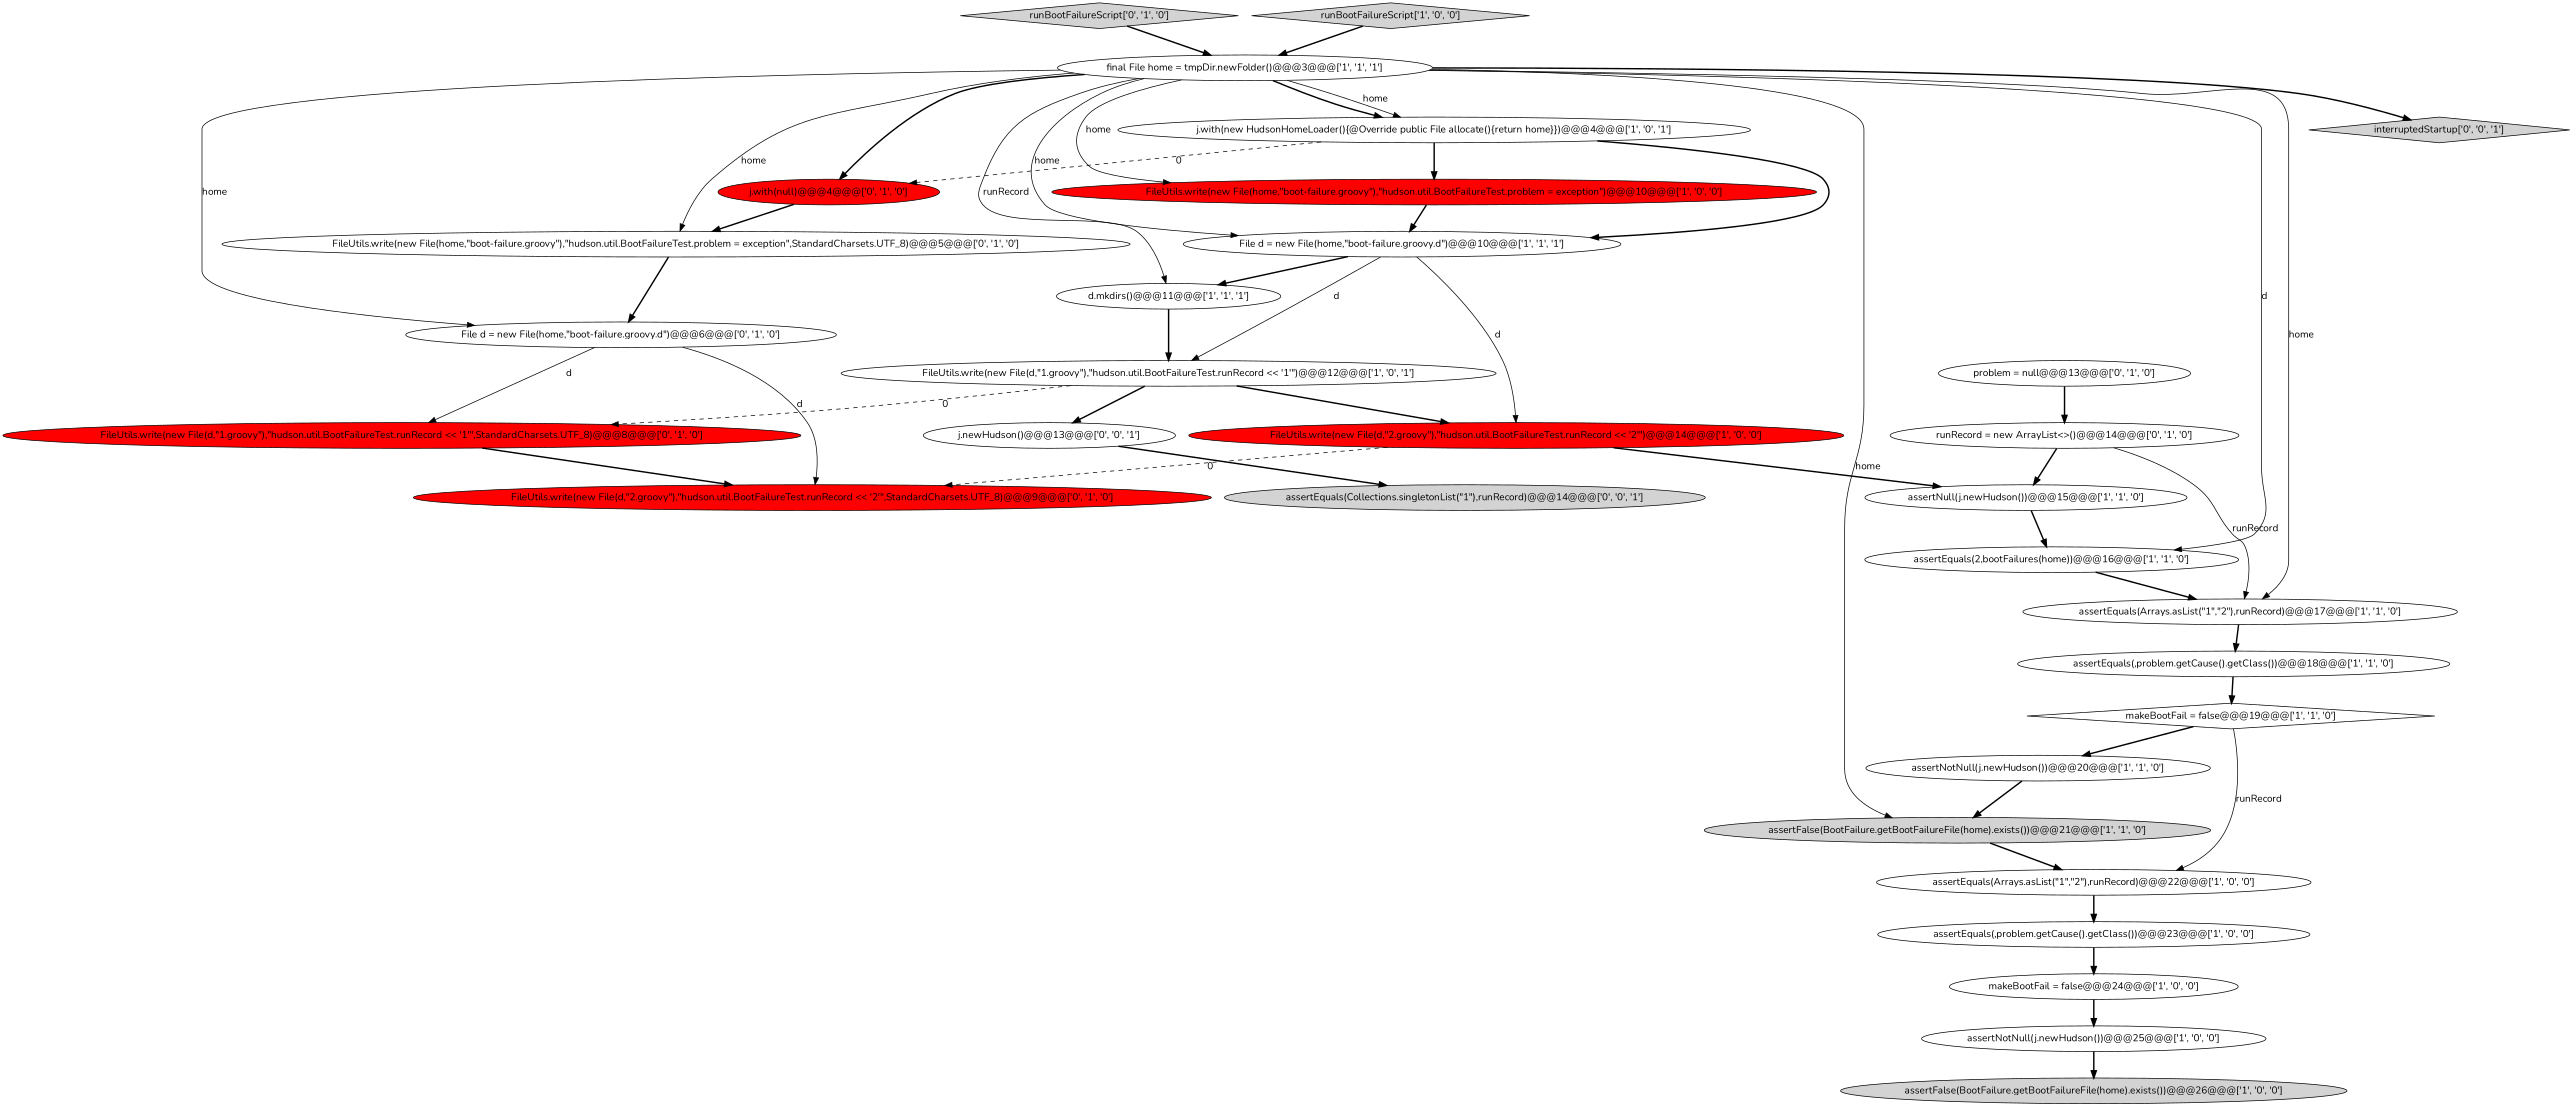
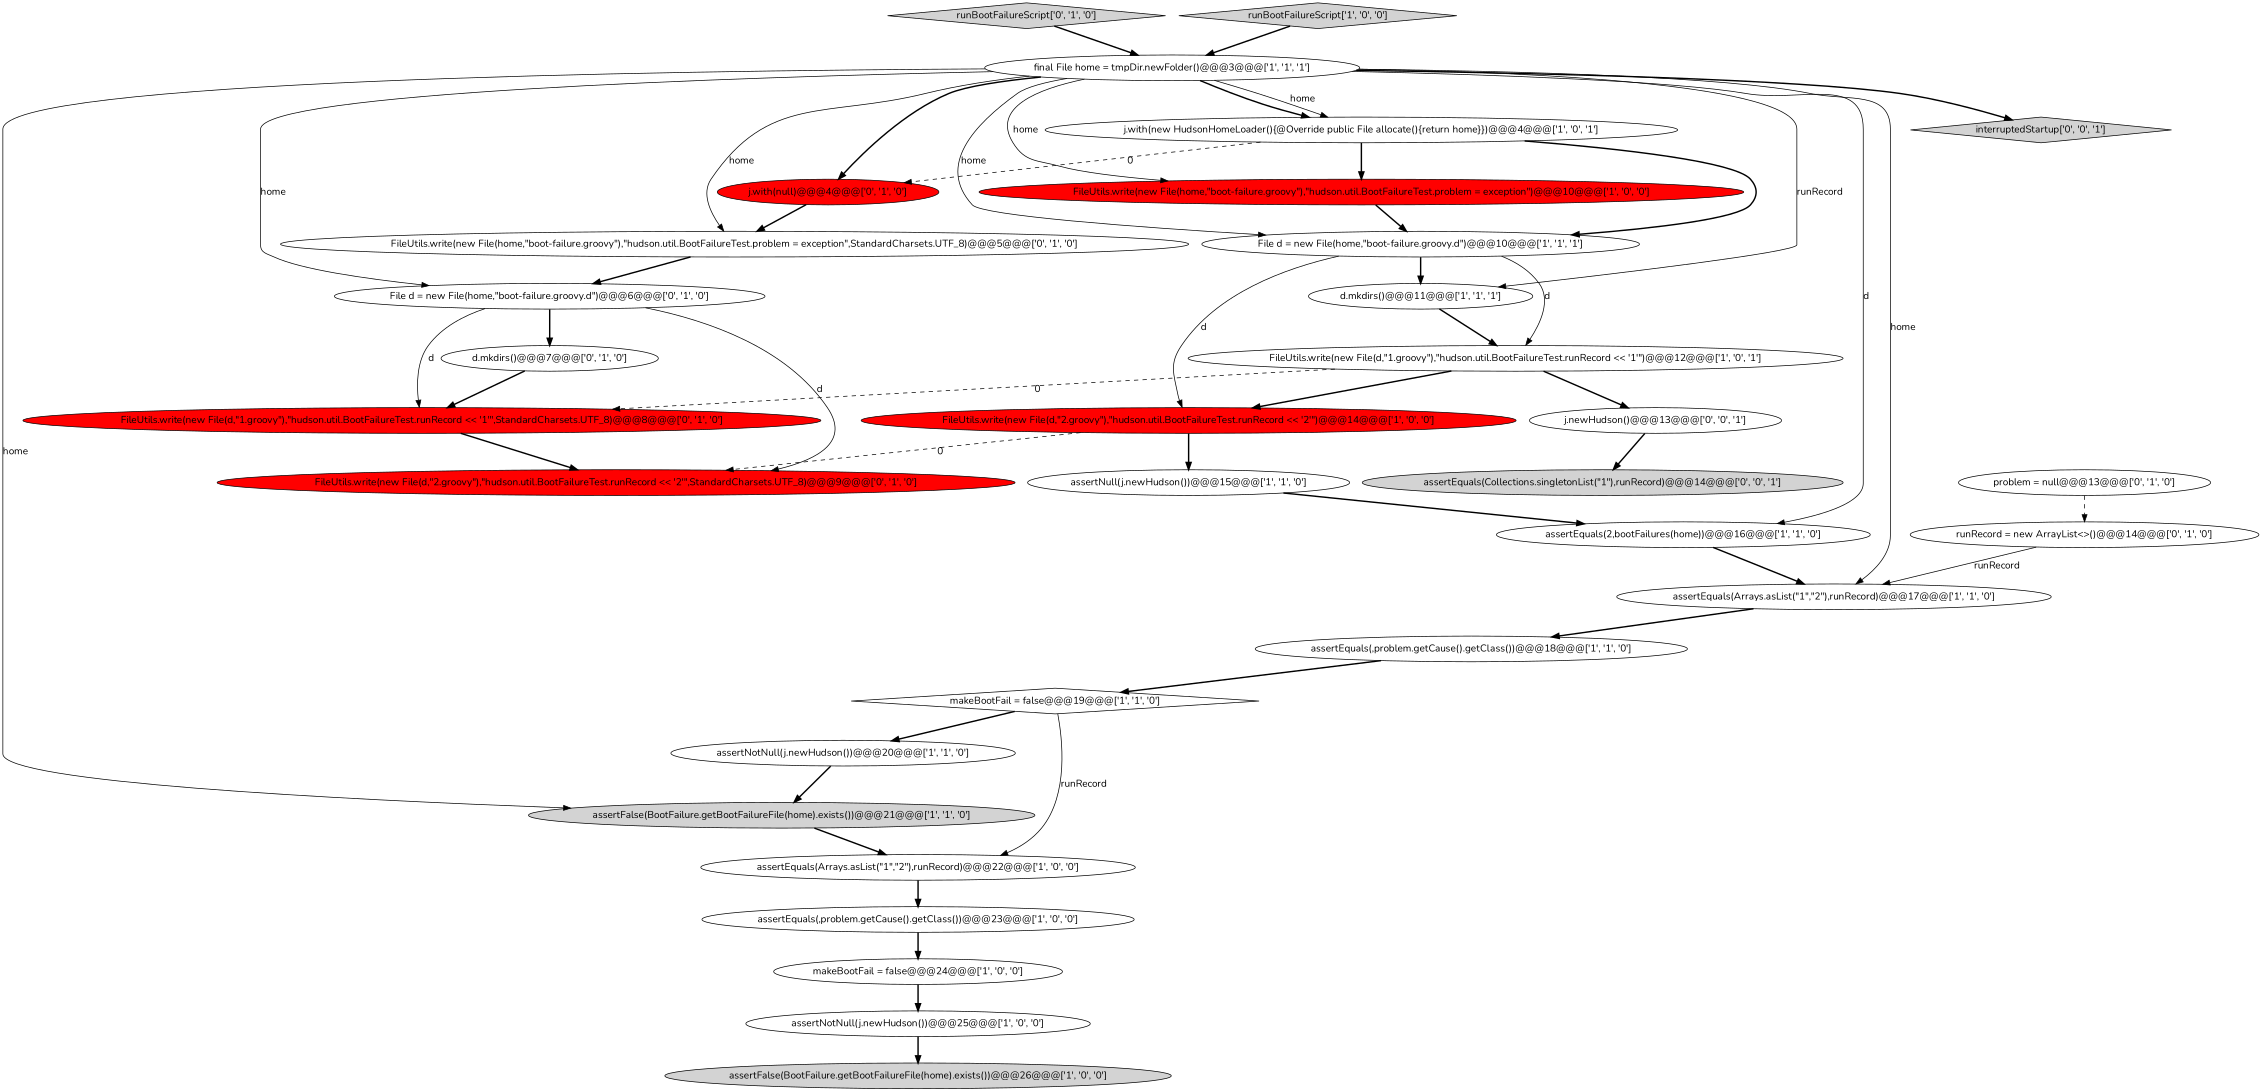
none -> (550, 358)
(2065, 401) -> (2085, 505)
(2047, 463) -> none
